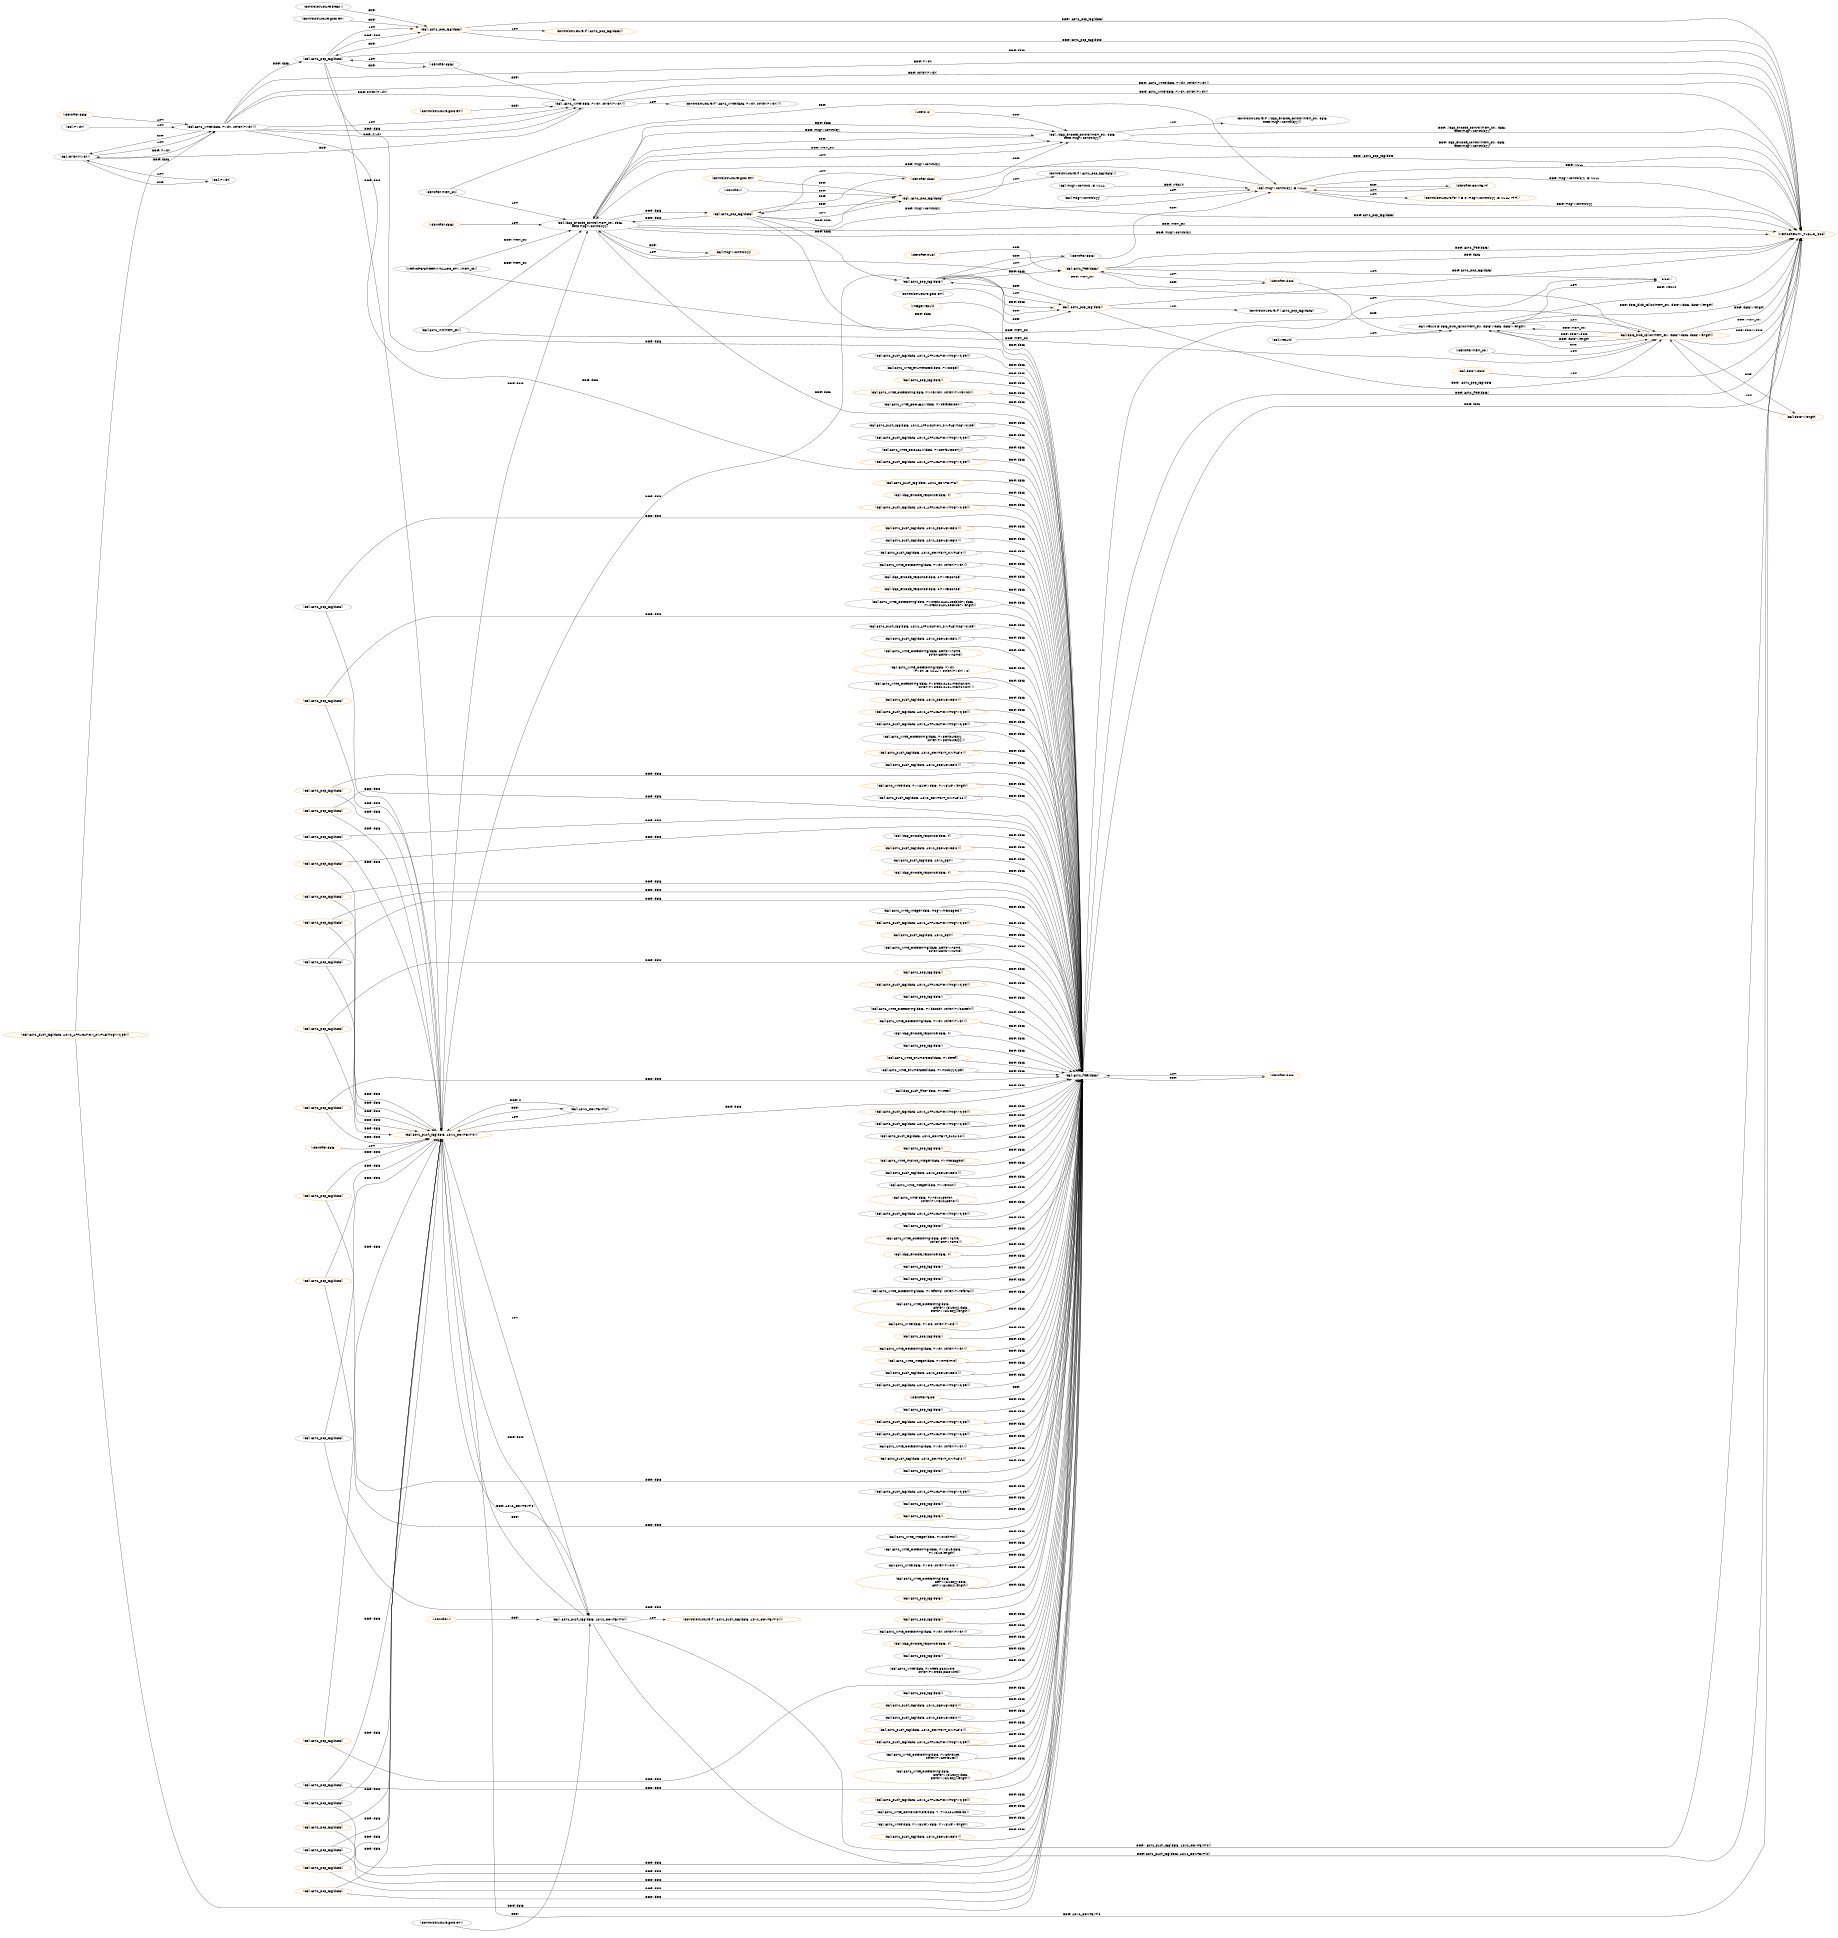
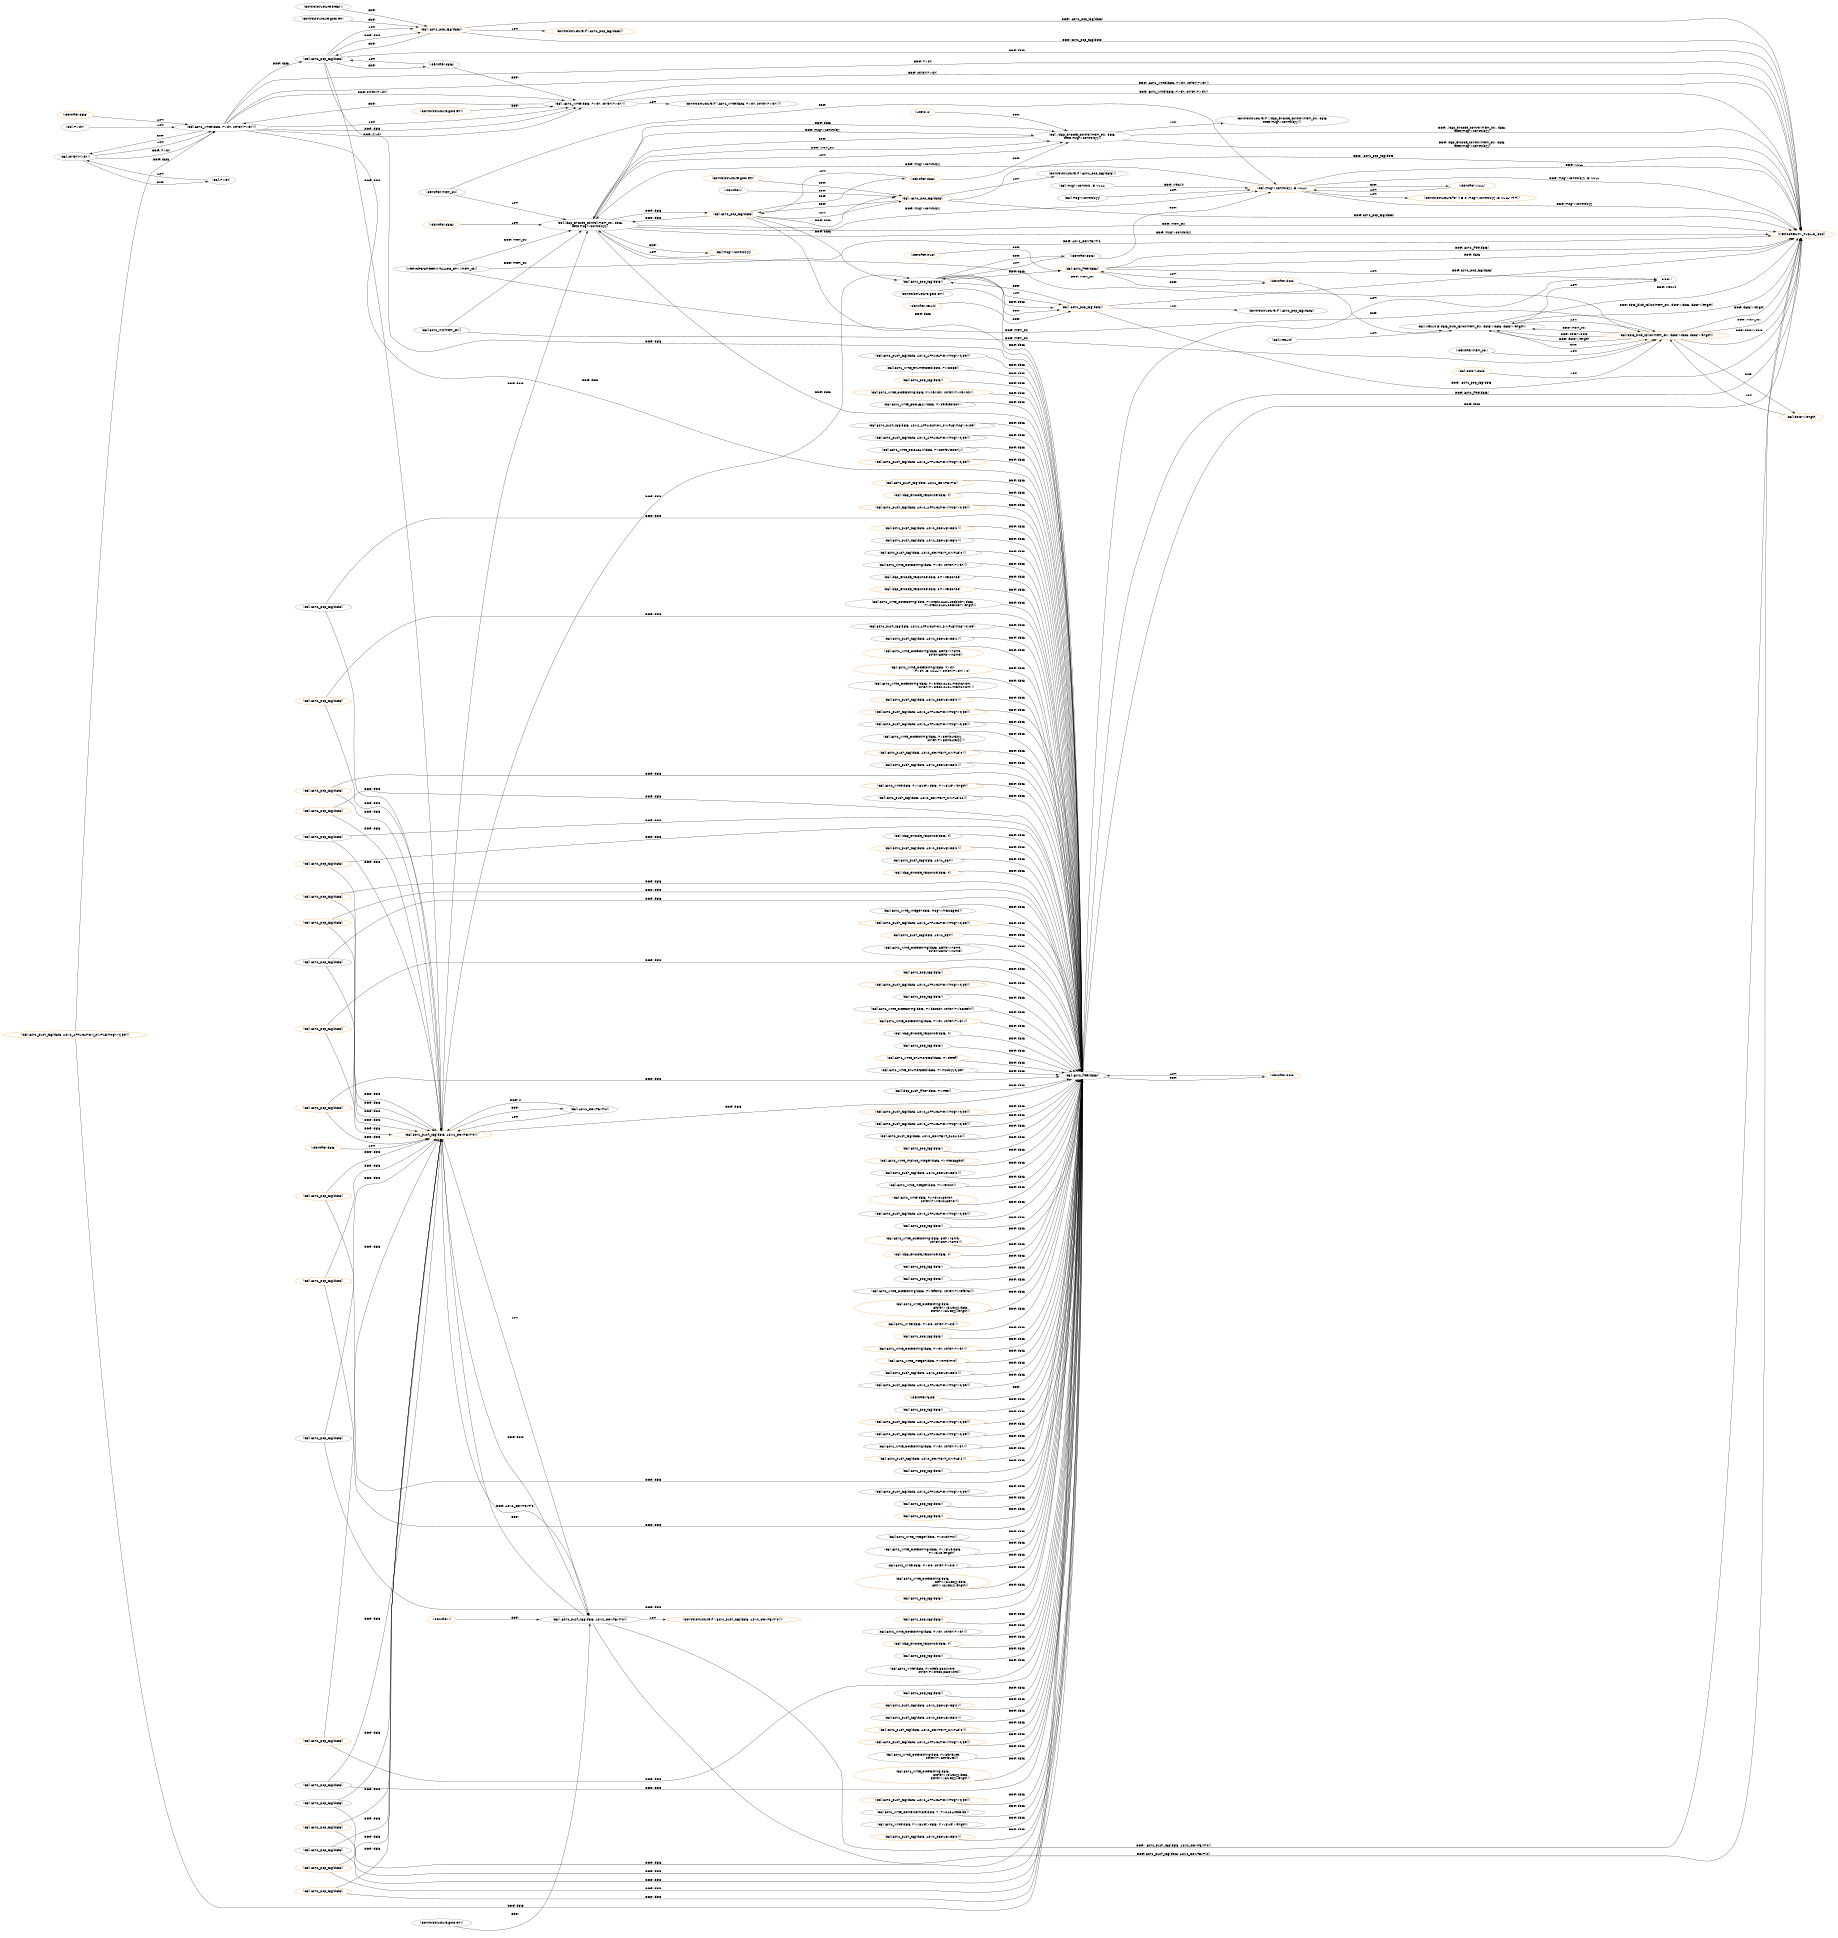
(357, 149) -> (393, 105)
(1472, 186) -> (1472, 186)
(923, 306) -> (923, 306)
(1561, 1916) -> (1126, 243)
